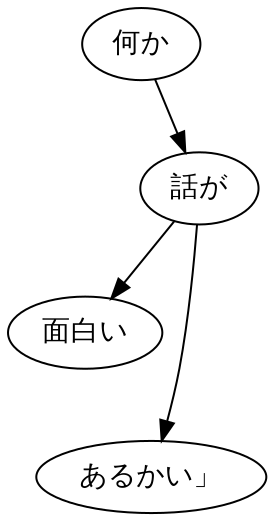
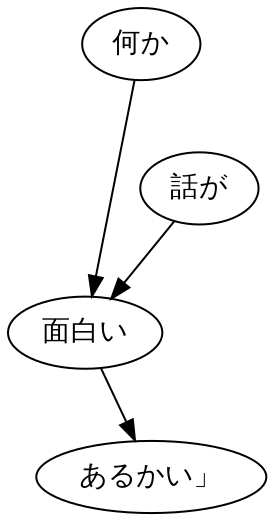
(166, 106) -> (115, 178)
(187, 324) -> (114, 395)
